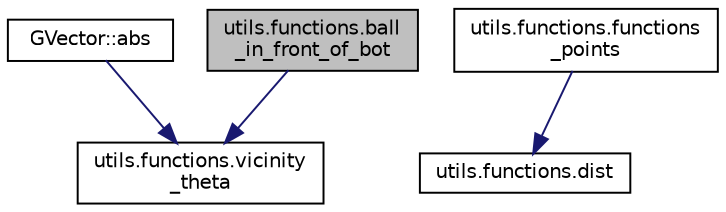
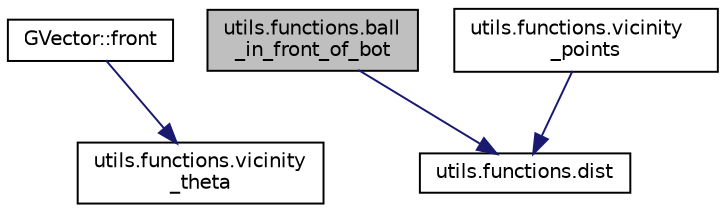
(90, 40) -> (90, 40)
(586, 40) -> (586, 40)
(263, 99) -> (419, 107)
